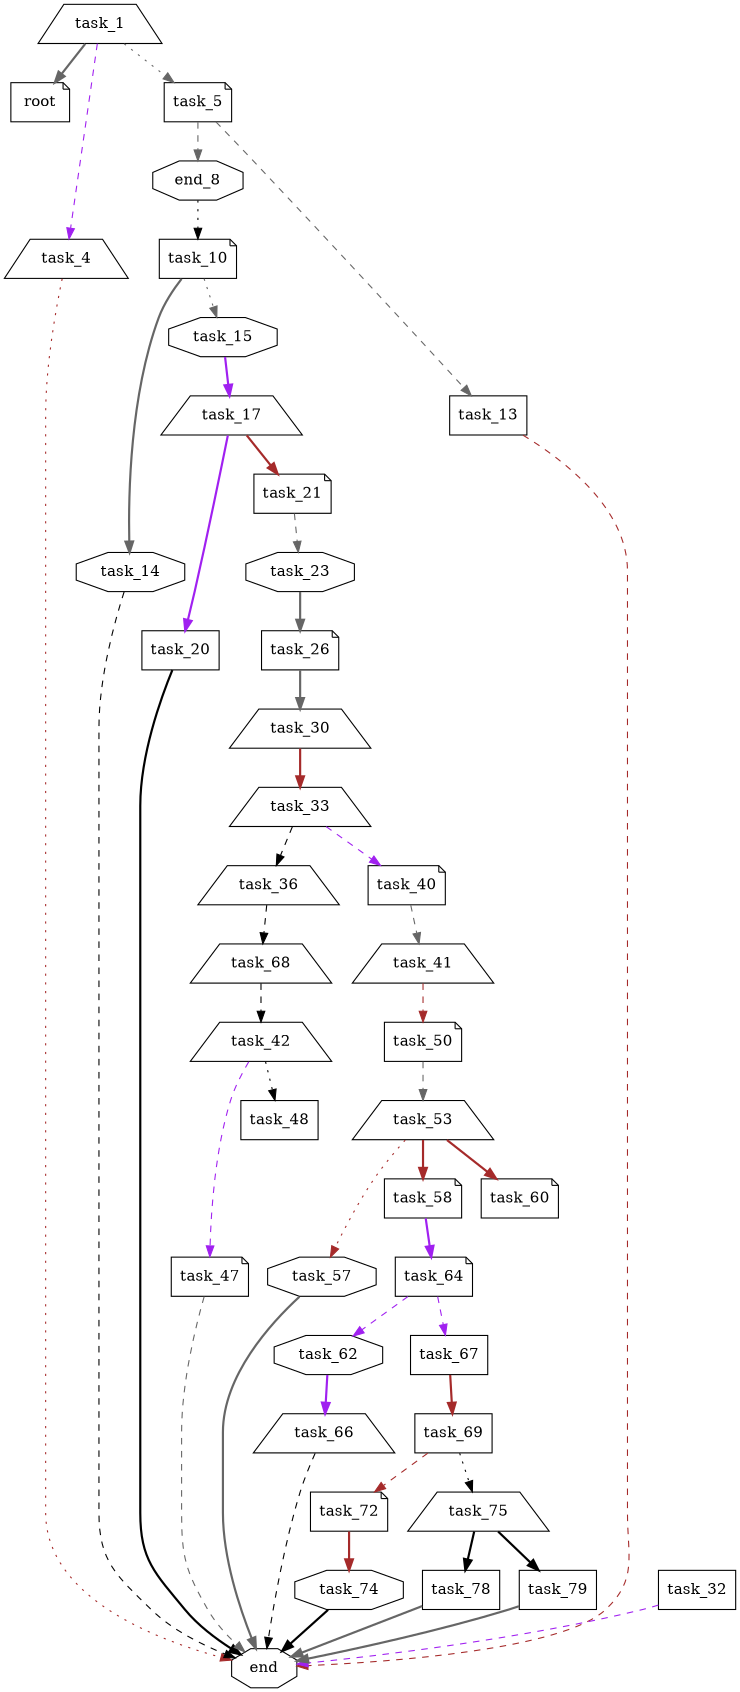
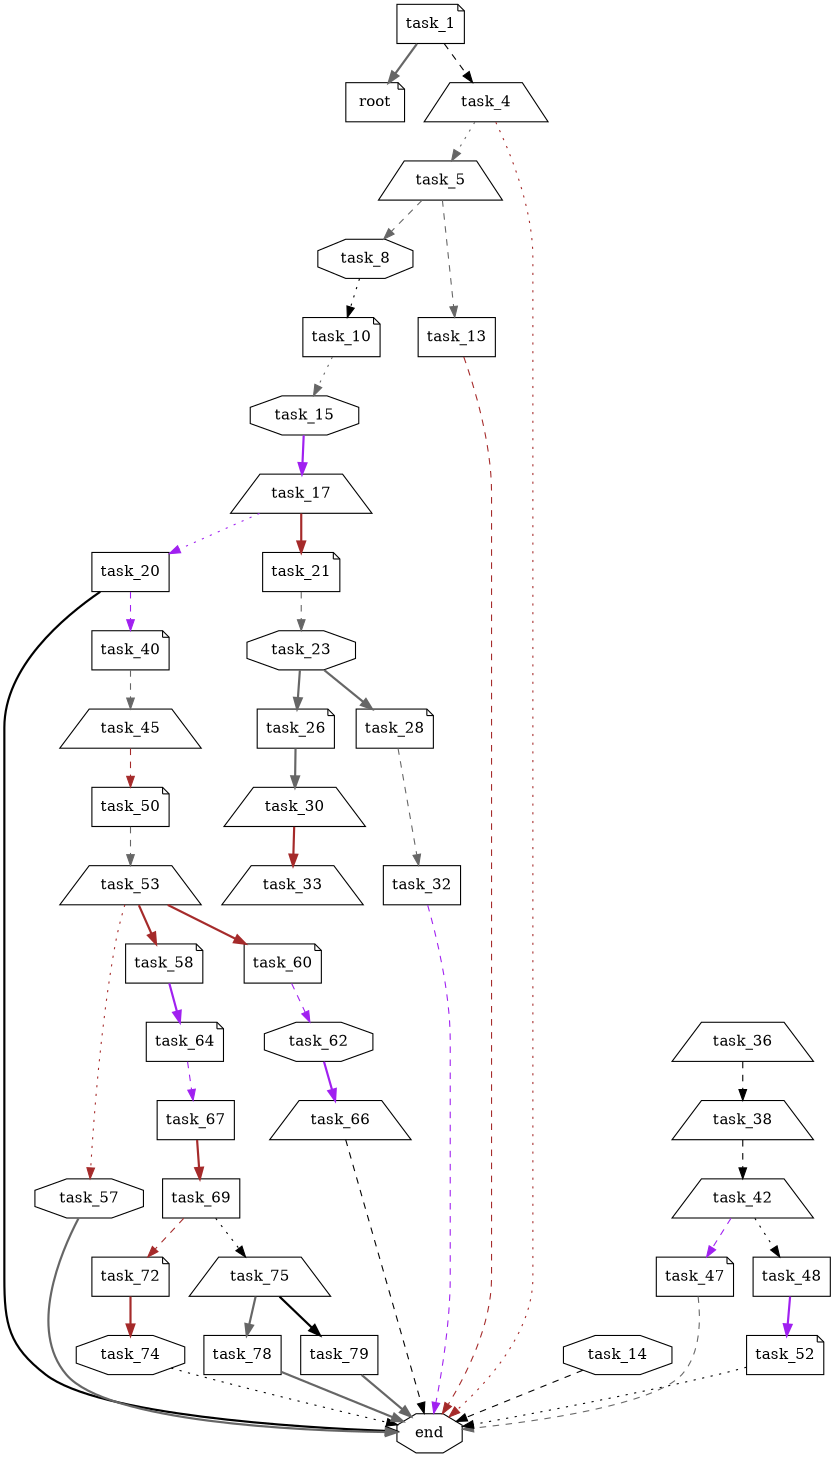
(100, 24) -> (431, 24)
(145, 60) -> (466, 137)
(198, 102) -> (440, 181)
(84, 136) -> (455, 59)
(198, 181) -> (365, 259)
(137, 406) -> none
(209, 528) -> (219, 531)
none -> (395, 729)
(286, 841) -> none
(349, 843) -> (130, 606)
(261, 964) -> (743, 1120)
(423, 964) -> (130, 729)
(385, 1313) -> (298, 998)
none -> (785, 1355)
(471, 1545) -> (252, 1311)
(309, 1627) -> (279, 1396)
